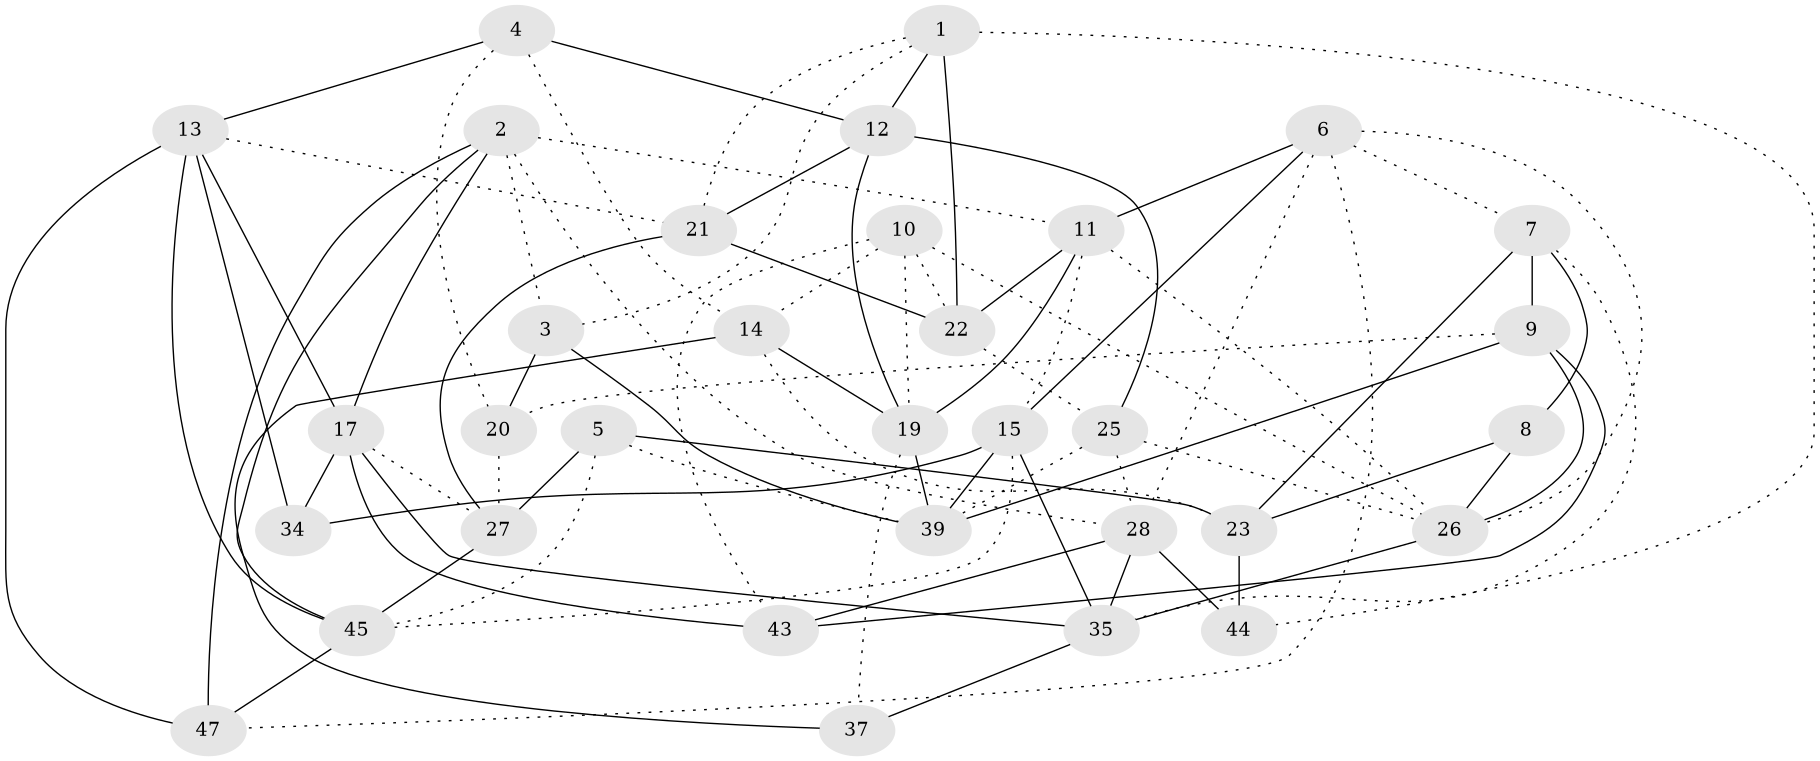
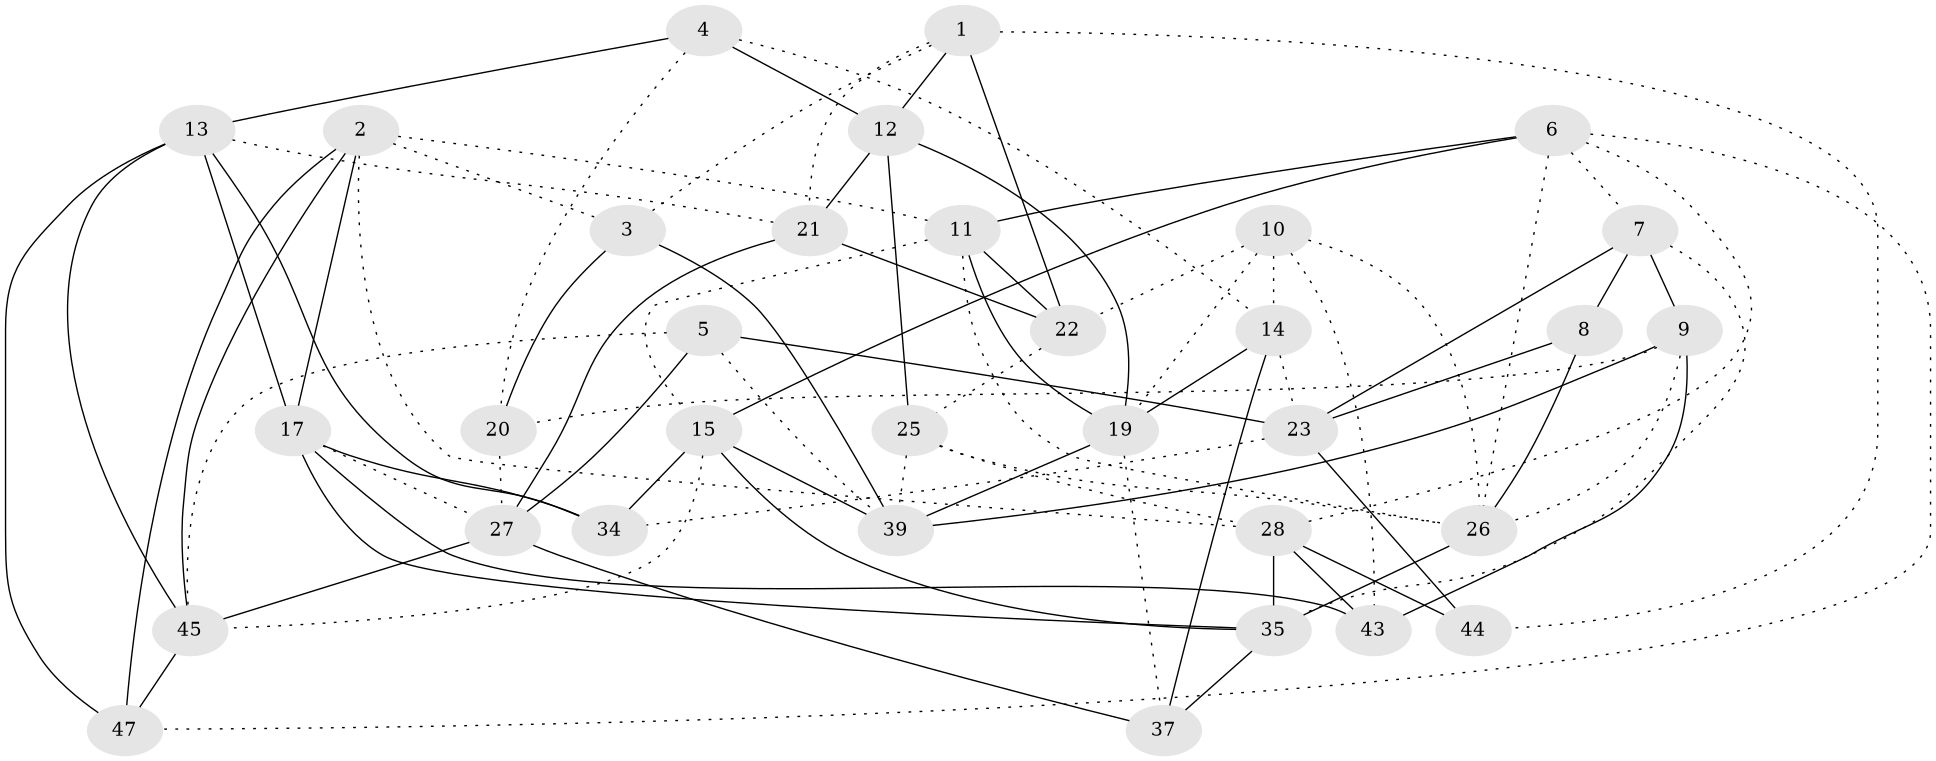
(1576, 456) -> (1624, 464)
none -> (956, 486)
none -> (829, 640)
